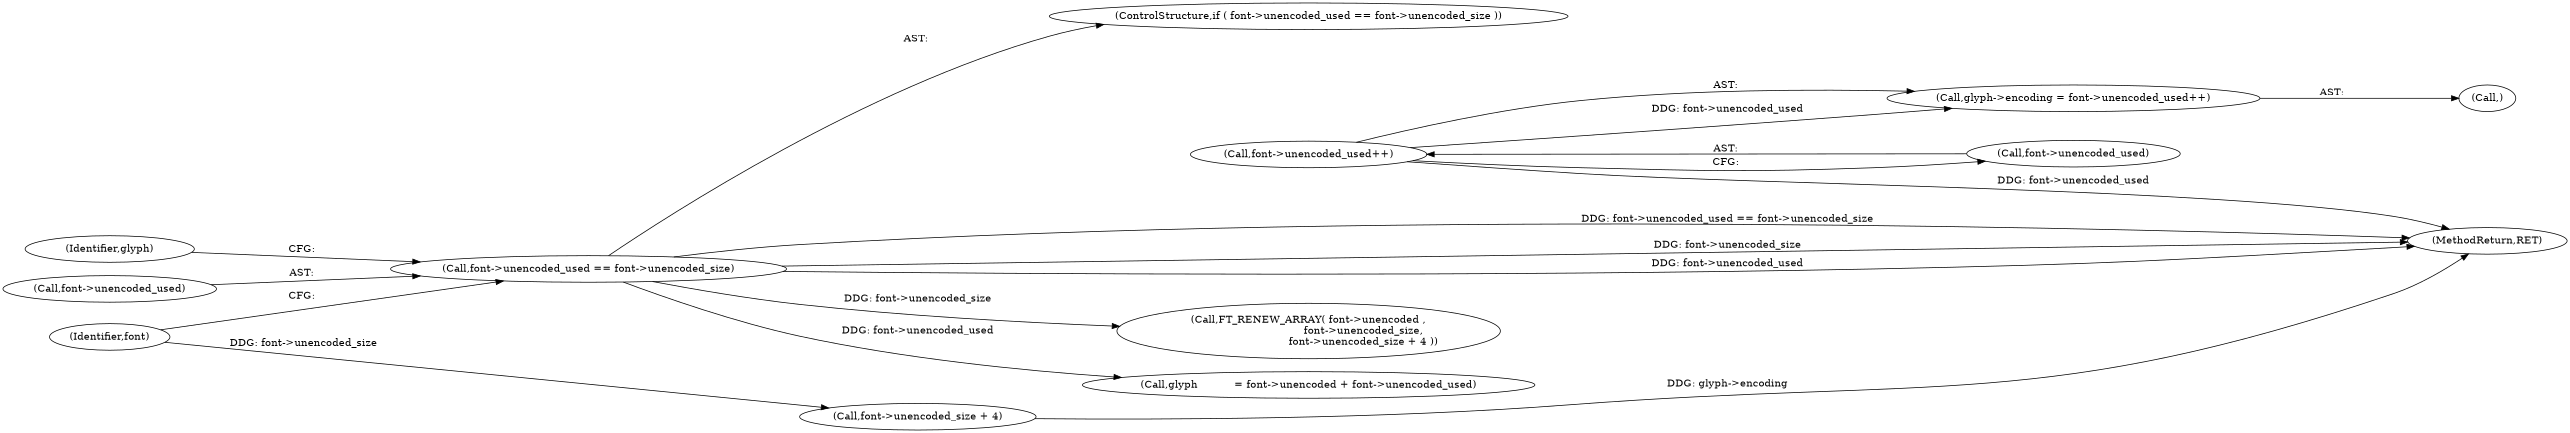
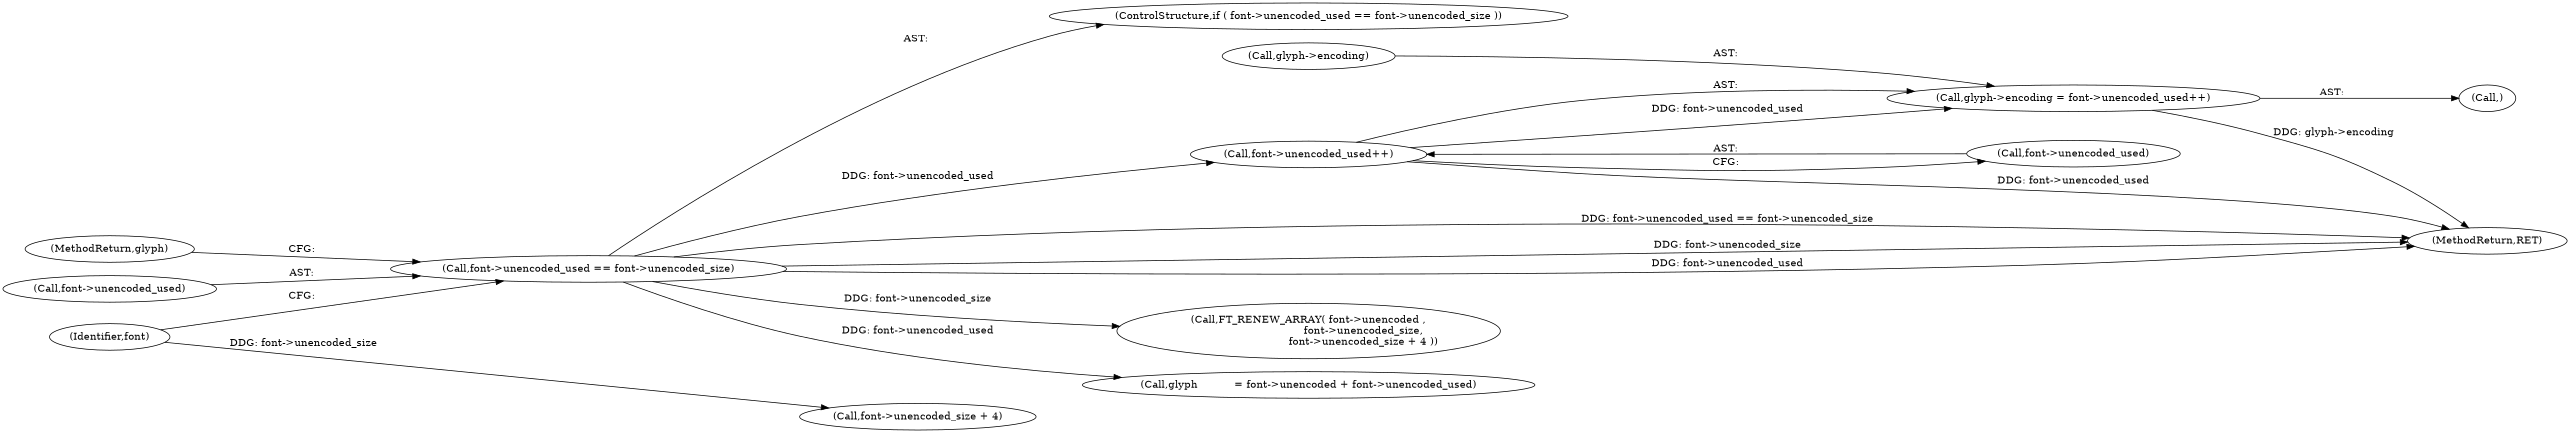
none -> (1309, 56)
none -> (918, 197)
(110, 249) -> (110, 249)
(1758, 394) -> (2314, 149)
